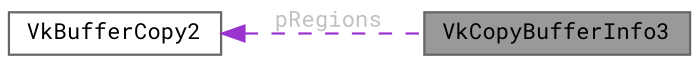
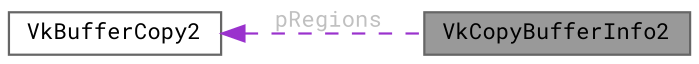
(557, 34) -> (557, 34)
